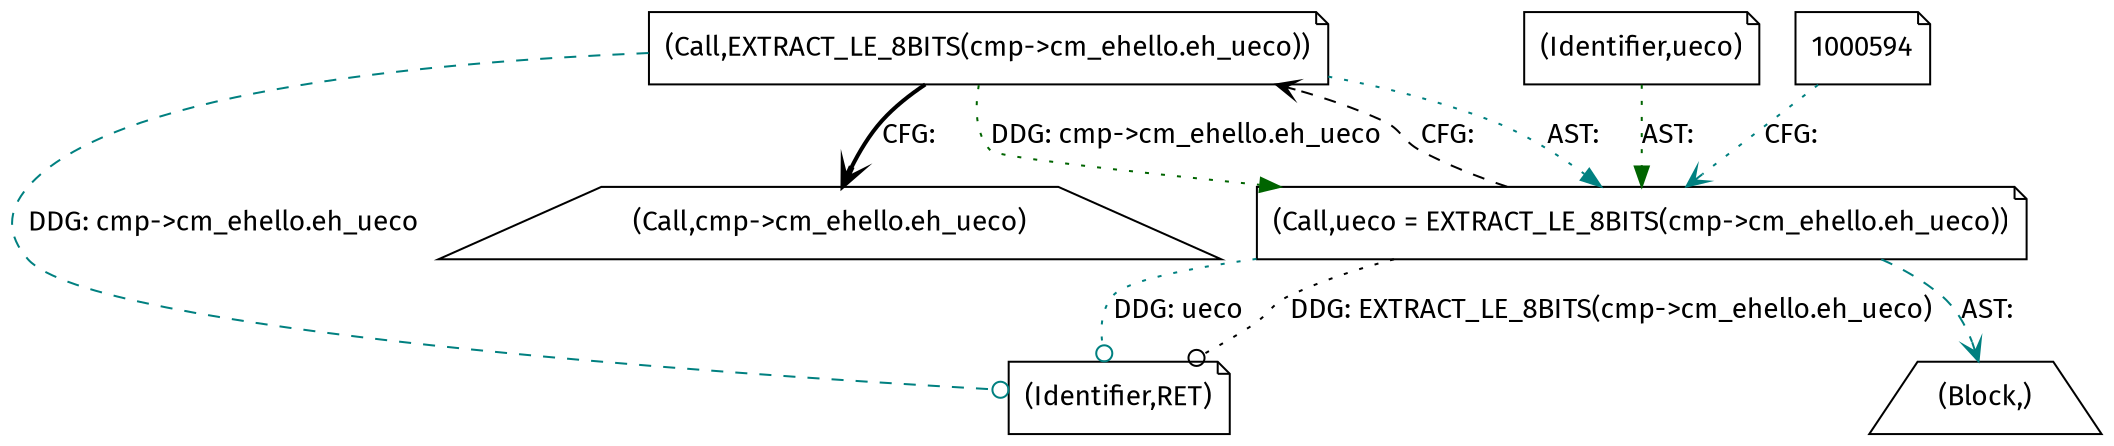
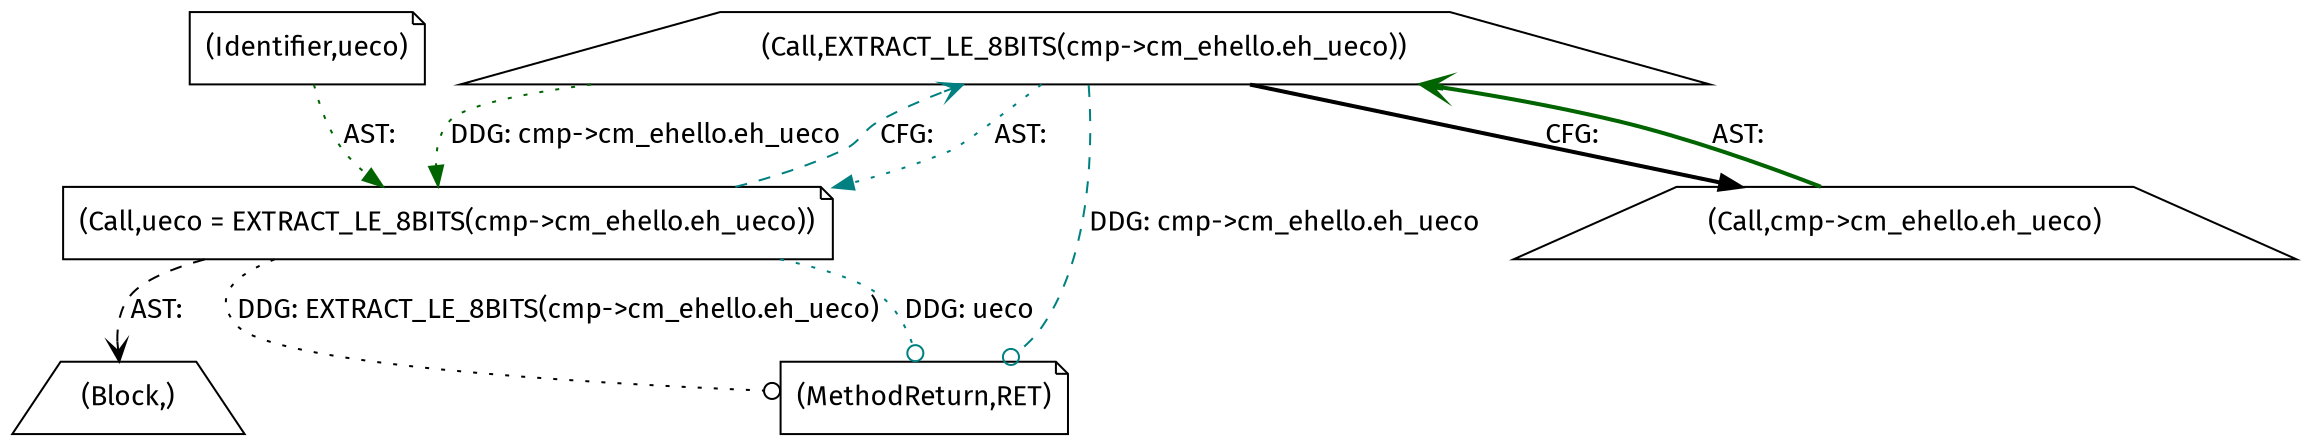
(989, 48) -> (1085, 48)
(1863, 48) -> none
(882, 121) -> (1485, 134)
none -> (1635, 125)
(1402, 136) -> (845, 149)
(1936, 291) -> (144, 284)
(1119, 398) -> (924, 398)
